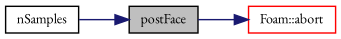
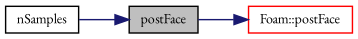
(292, 20) -> (300, 20)
